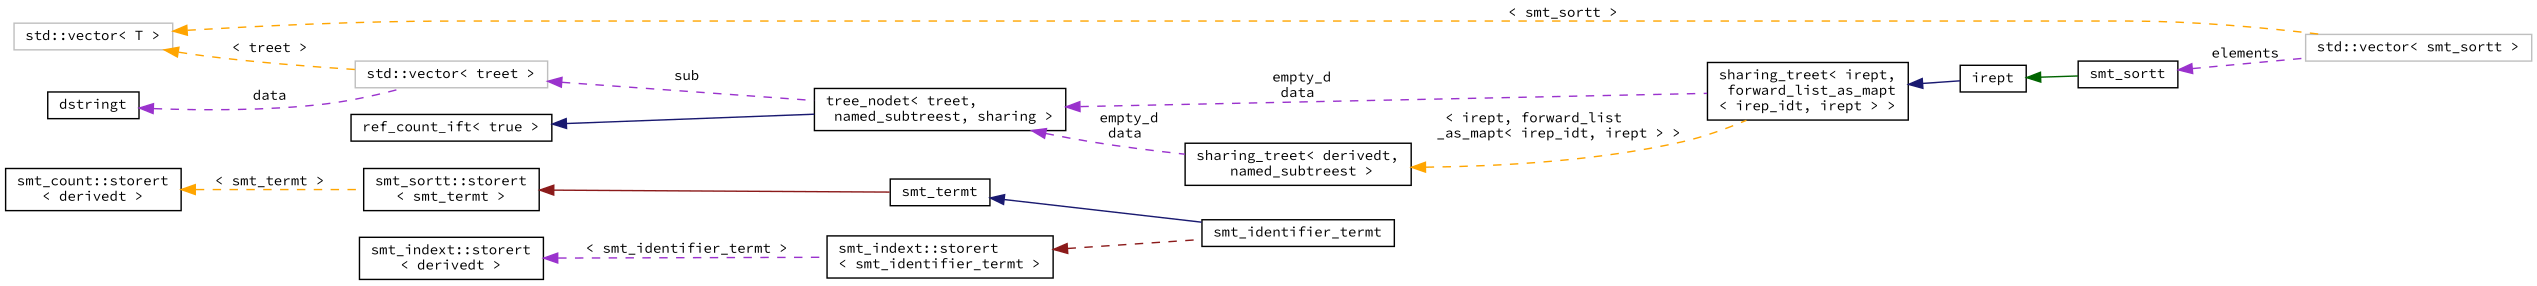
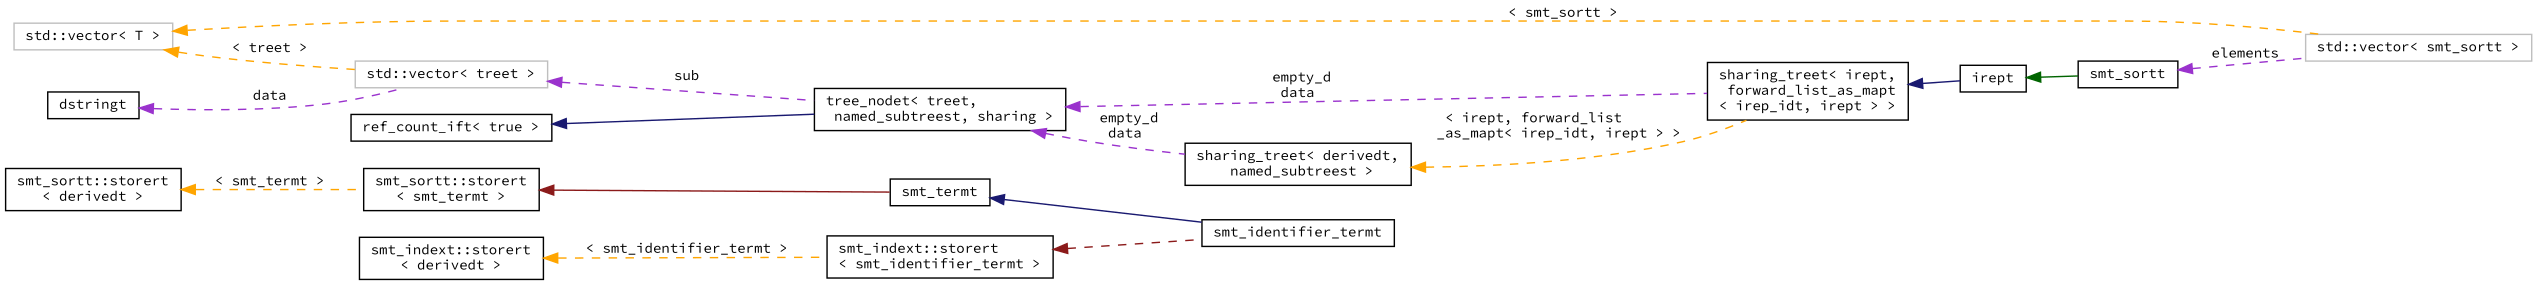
(93, 190) -> (93, 190)
(693, 258) -> (693, 258)
